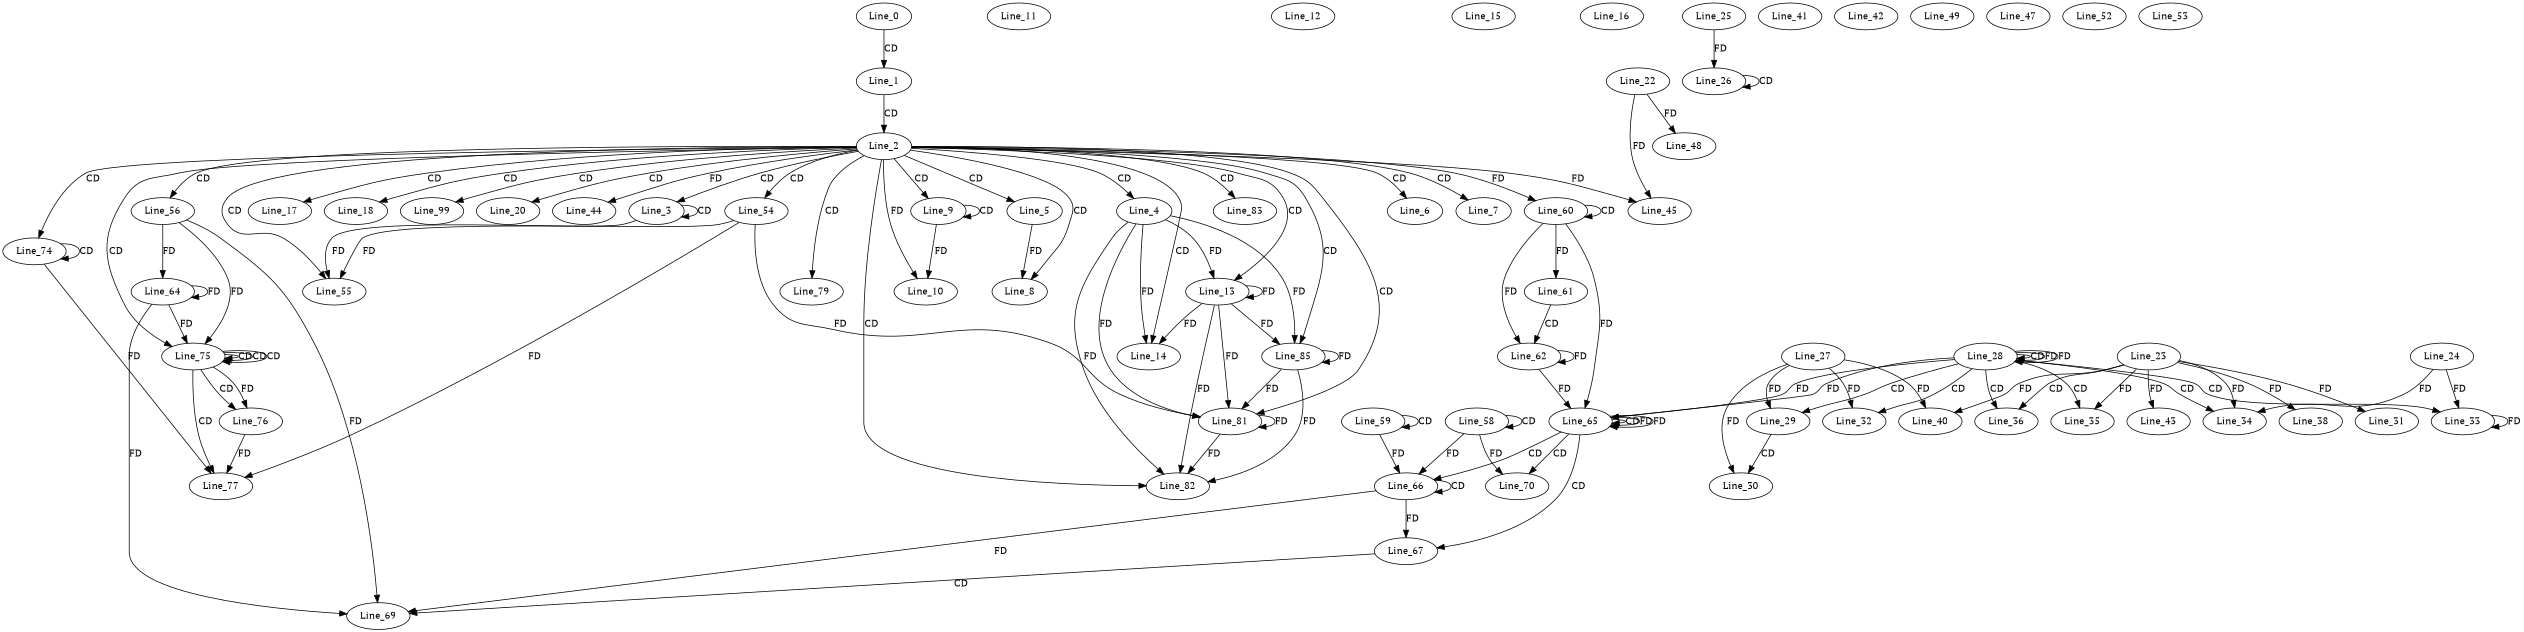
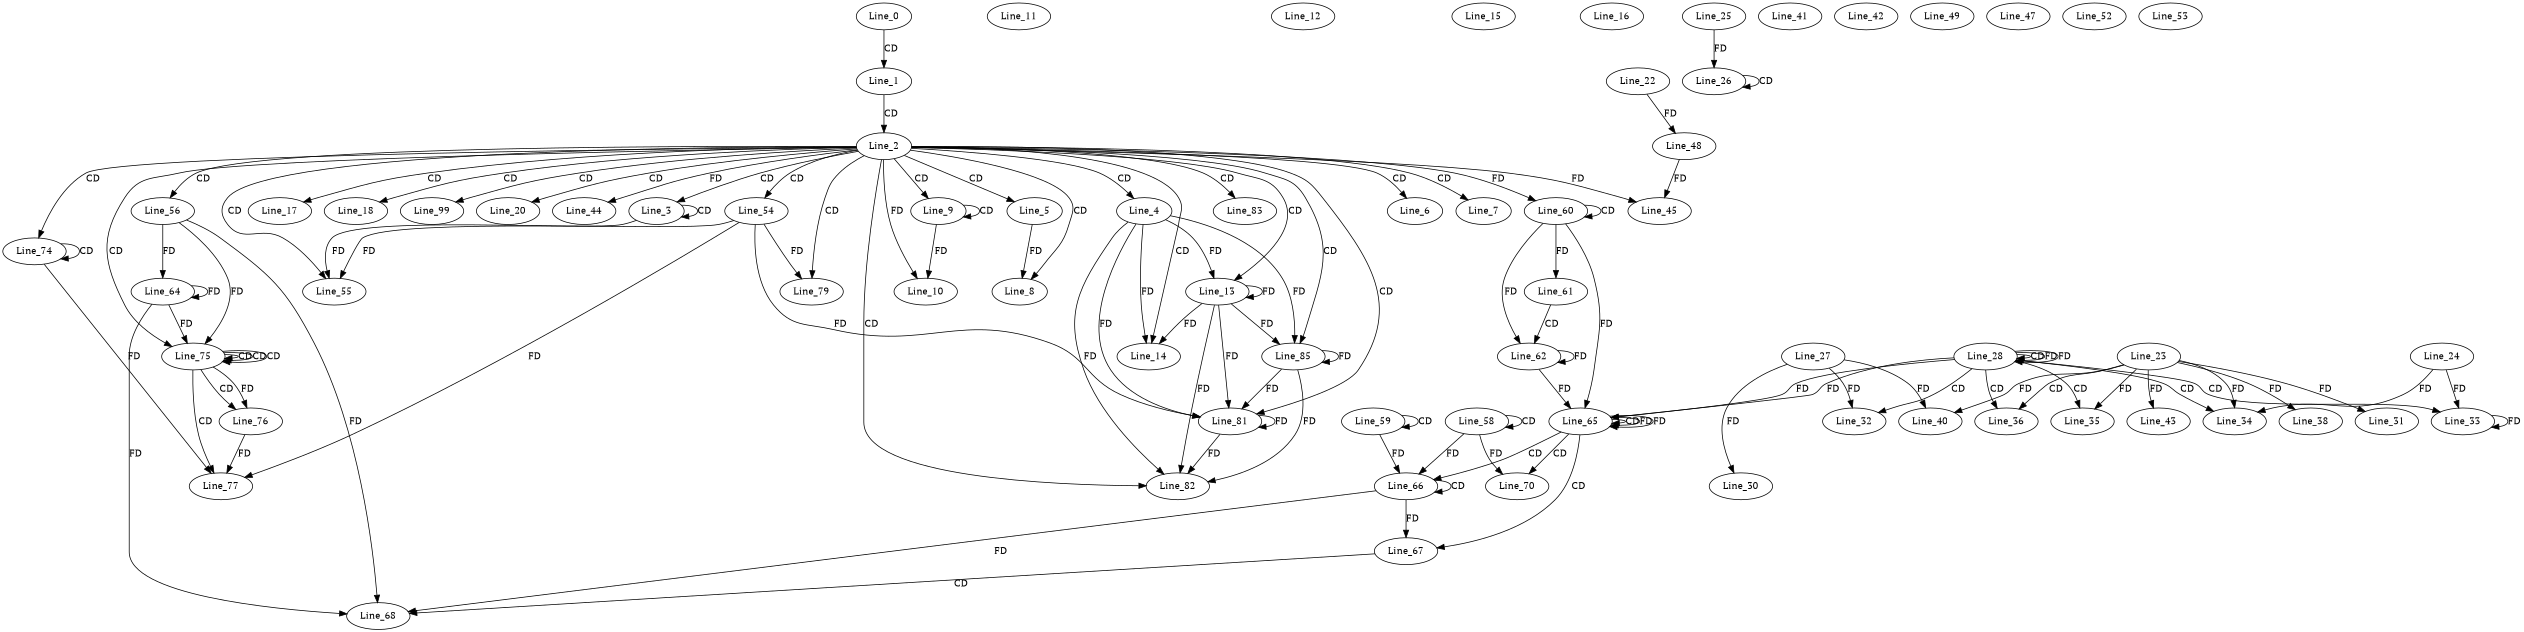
(1631, 145) -> (1673, 175)
none -> (780, 249)
(1778, 421) -> none
(378, 616) -> (378, 616)
